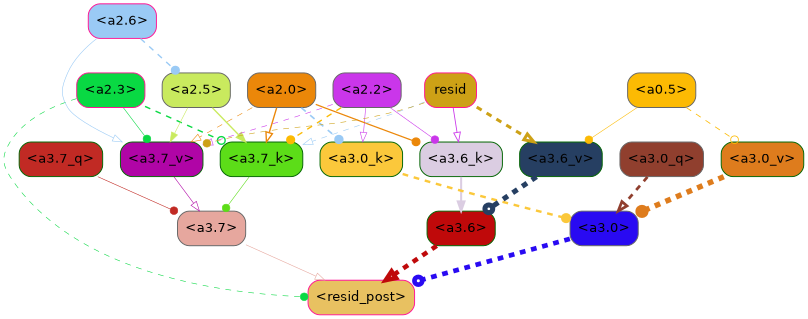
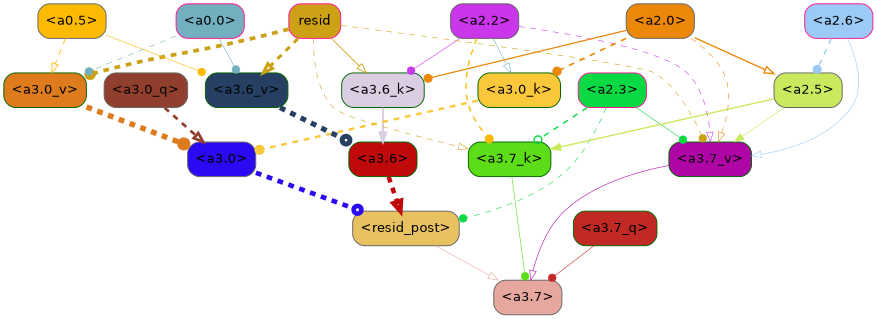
none -> (210, 21)
none -> (191, 51)
(274, 117) -> (730, 54)
(313, 118) -> (593, 54)
(365, 120) -> (500, 53)
(455, 120) -> (345, 52)
(709, 123) -> (60, 51)
(355, 127) -> (360, 119)
(281, 260) -> (462, 261)
(361, 298) -> (406, 228)
